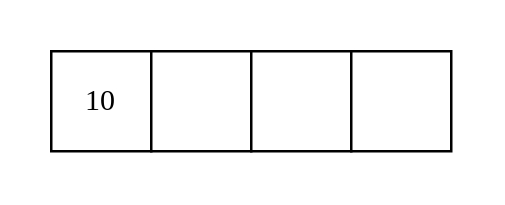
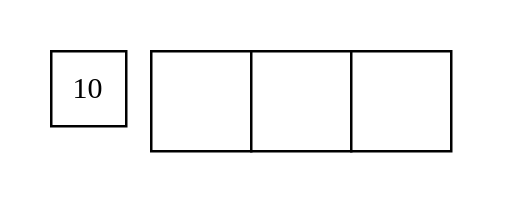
(101, 101) -> (89, 89)
